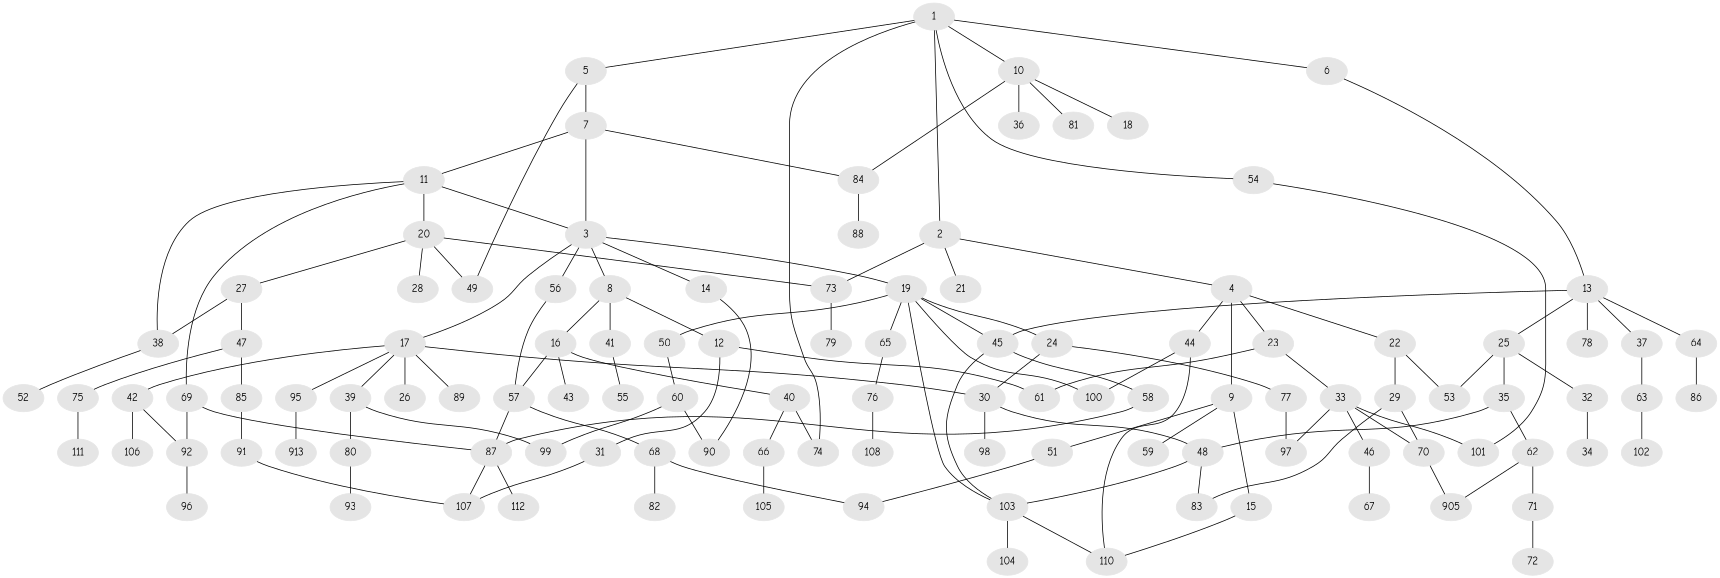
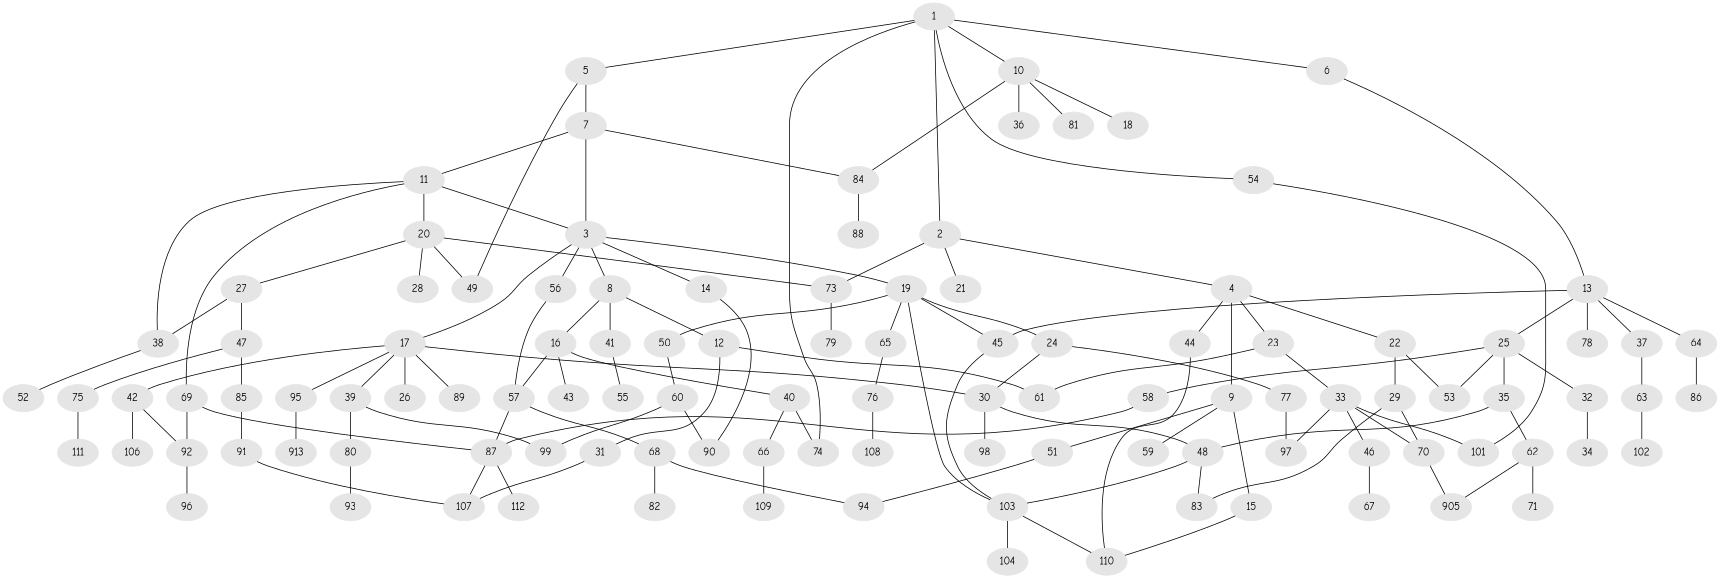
(1073, 371) -> (1325, 368)
(1094, 398) -> none
(764, 507) -> (764, 507)
(1533, 562) -> none
